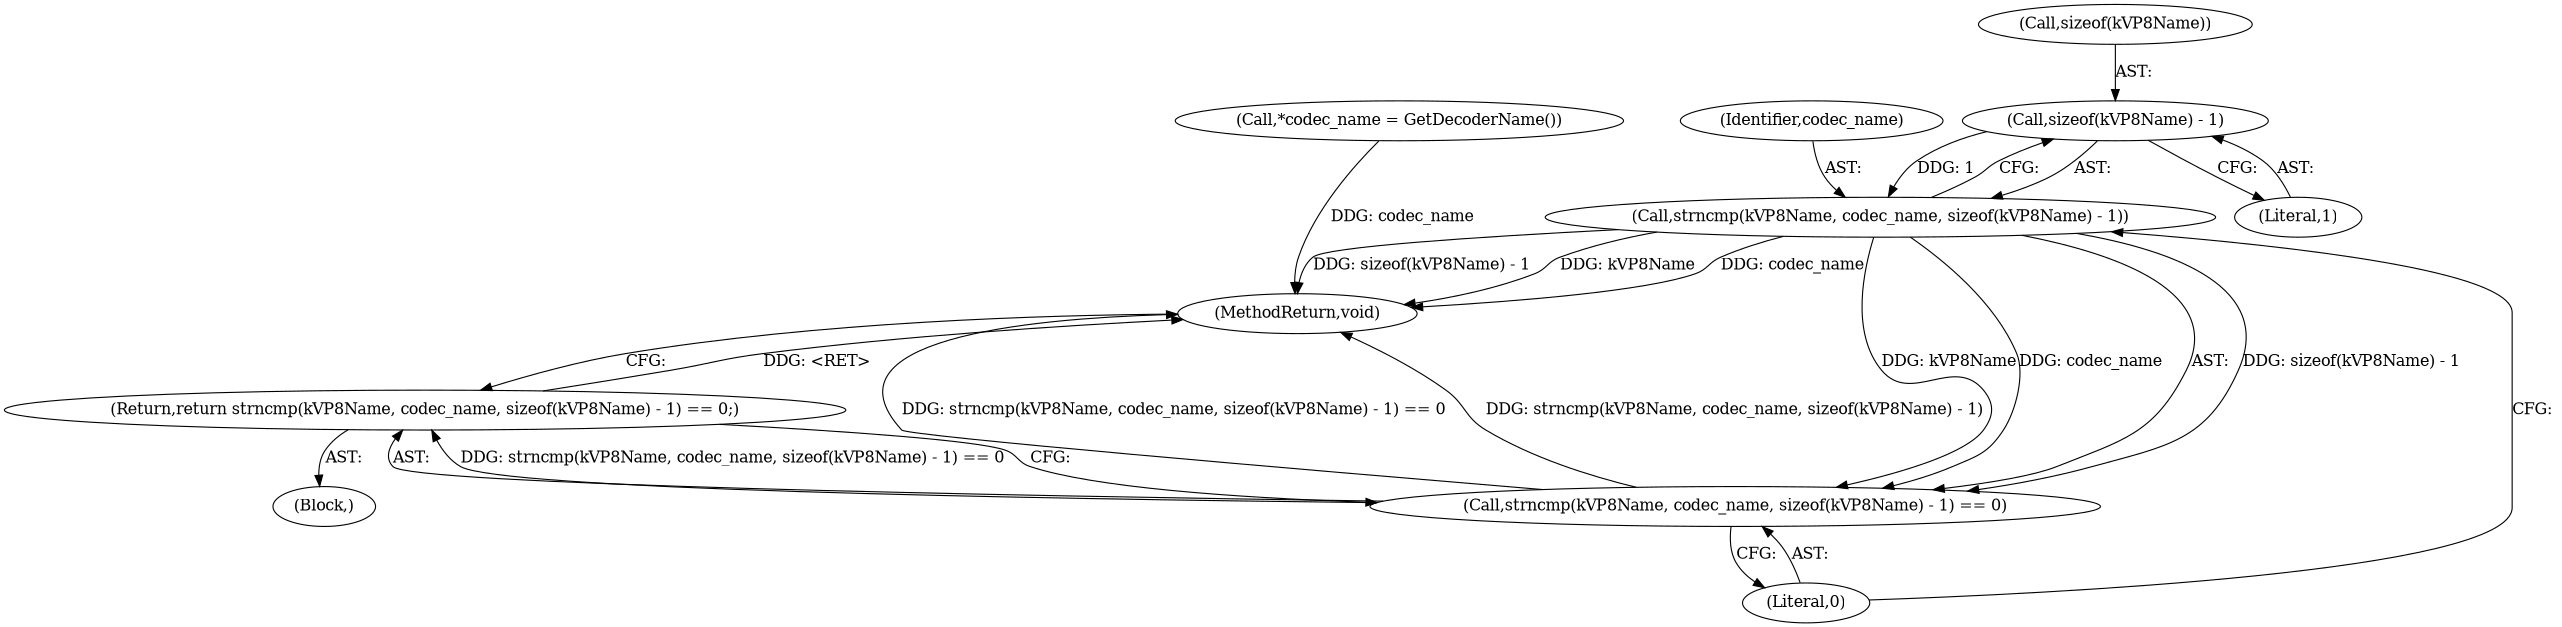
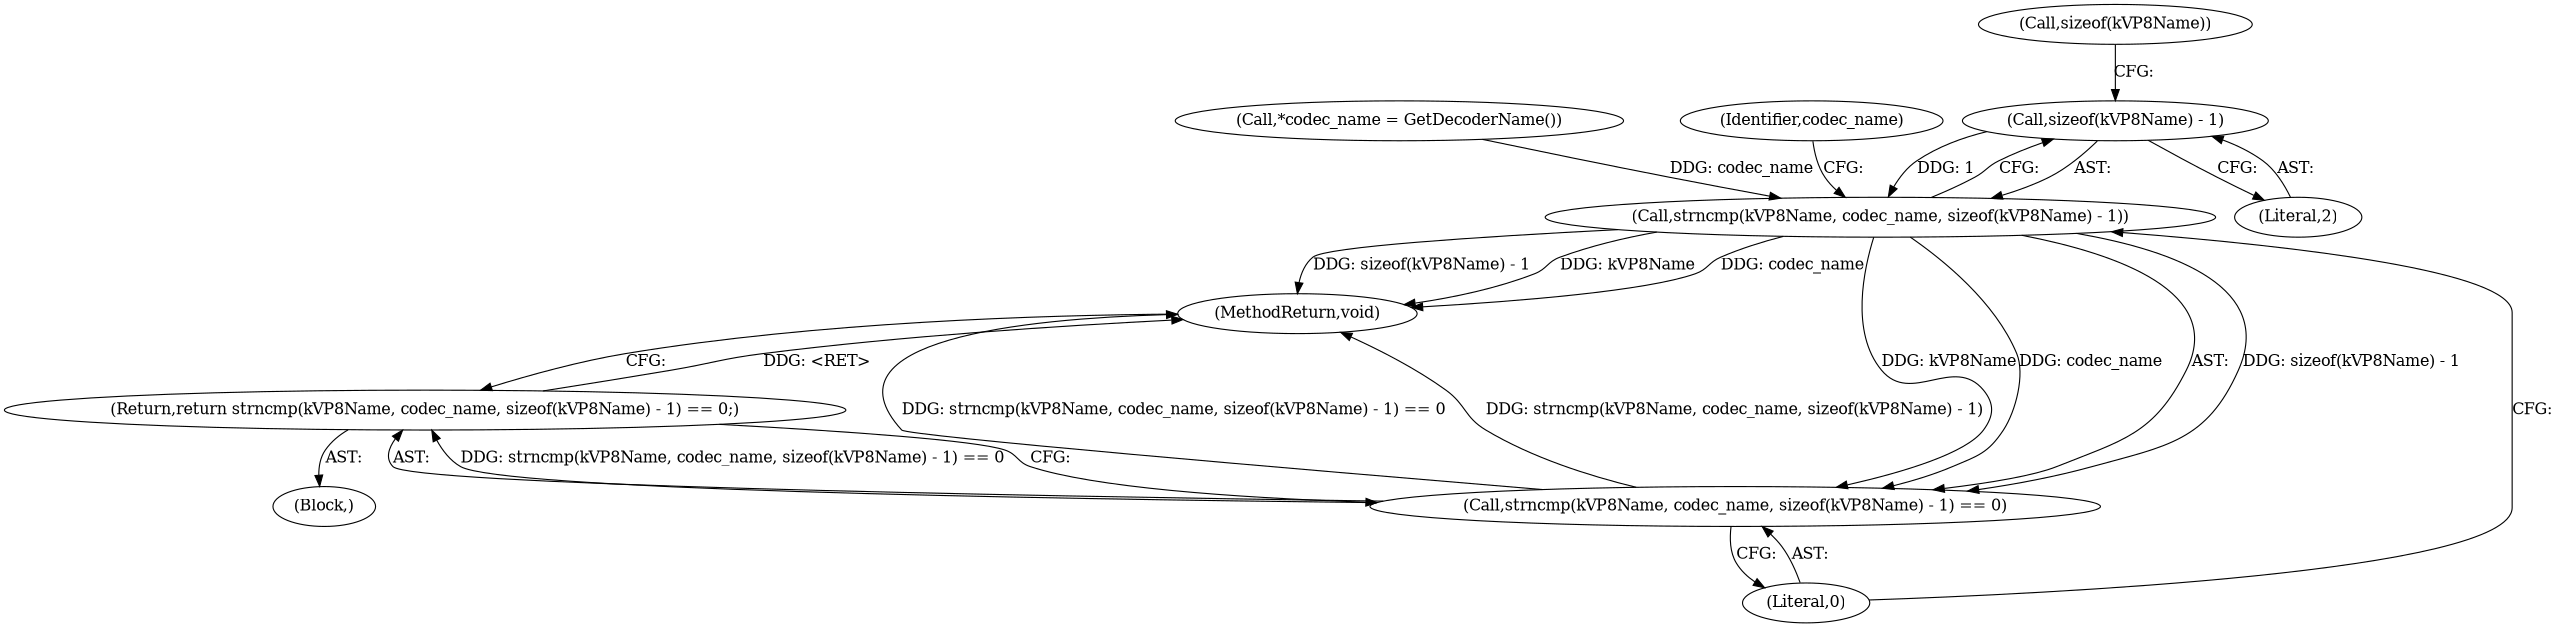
(2136, 73) -> (2136, 73)
(1846, 169) -> (1846, 169)
(1325, 205) -> (1626, 169)
(2298, 217) -> (2298, 217)
